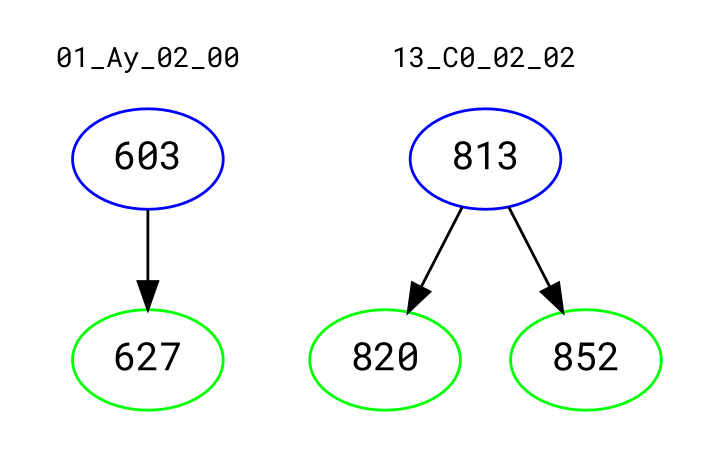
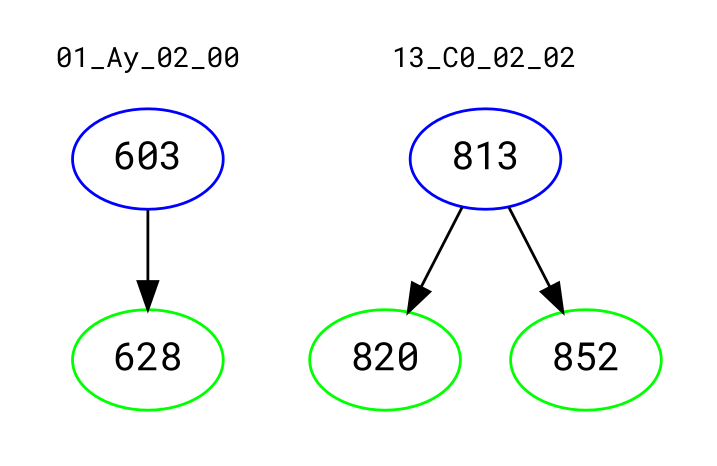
(148, 360) -> (148, 360)
